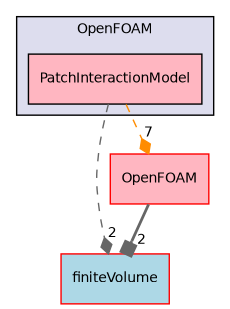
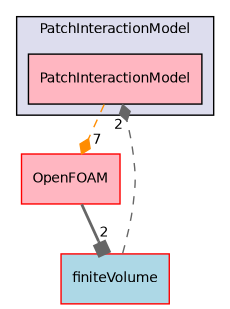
(115, 30) -> (115, 30)
(97, 171) -> (135, 187)
